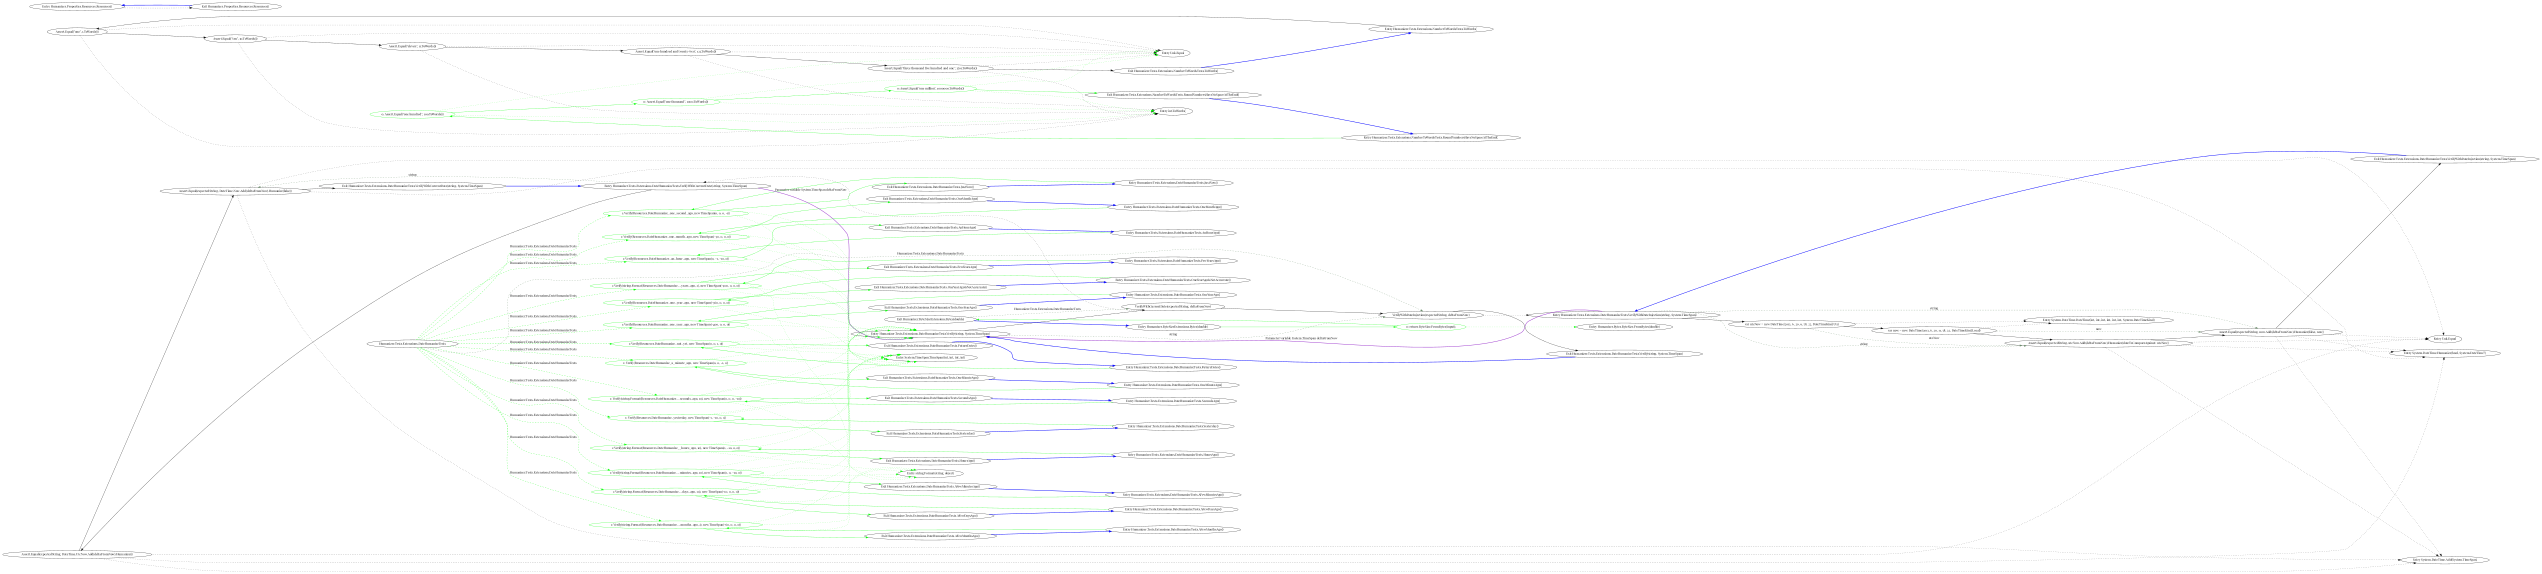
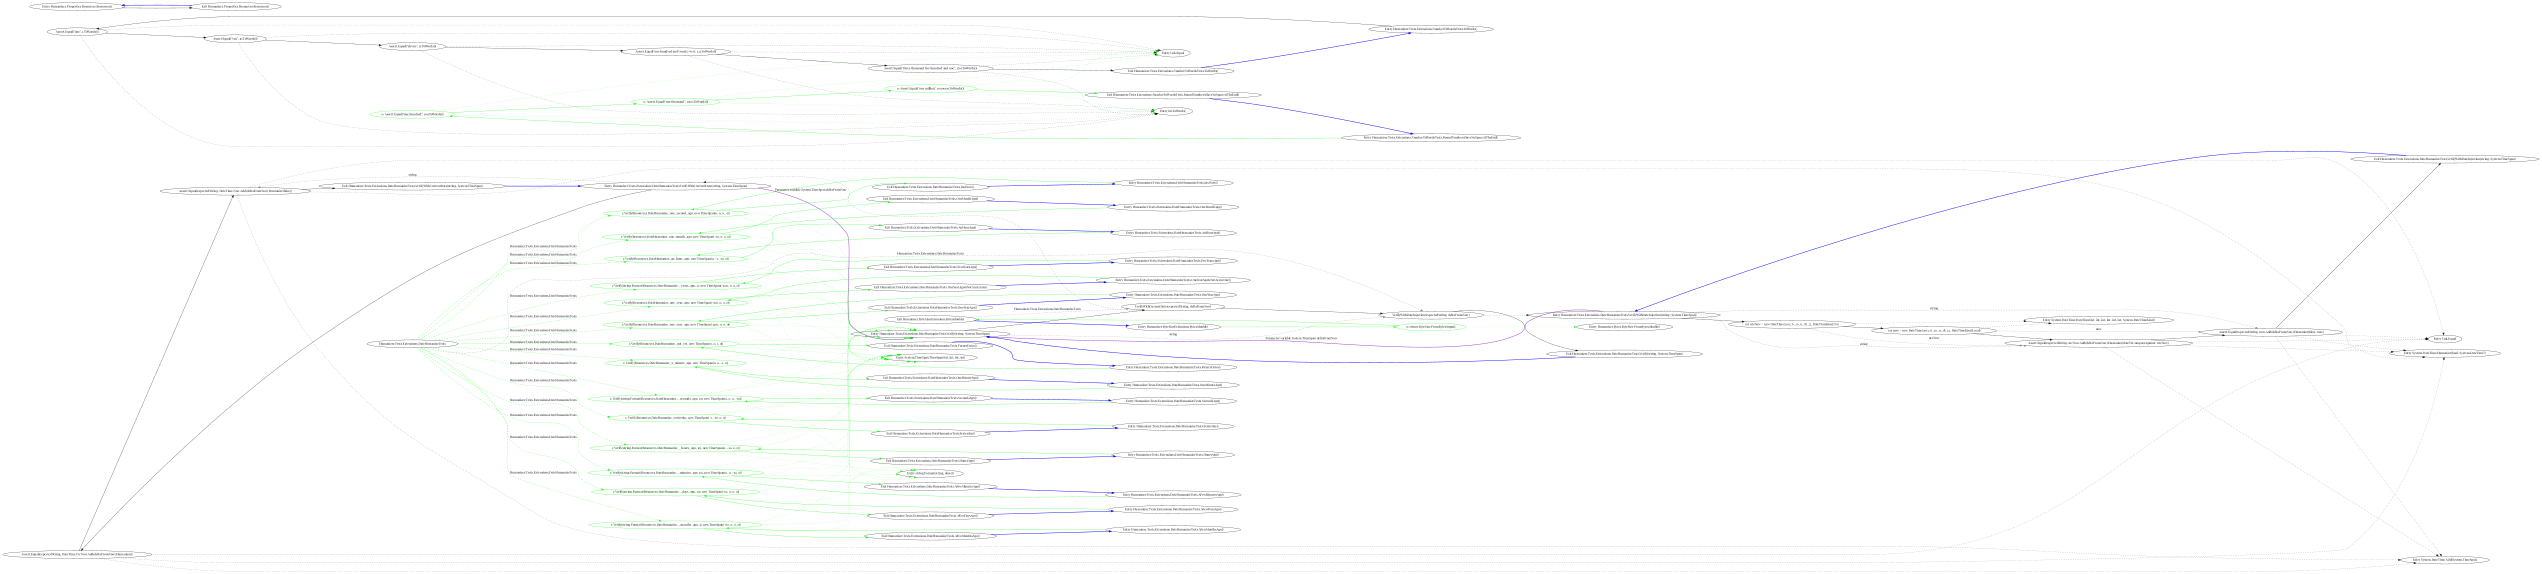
(156, 8) -> (156, 8)
